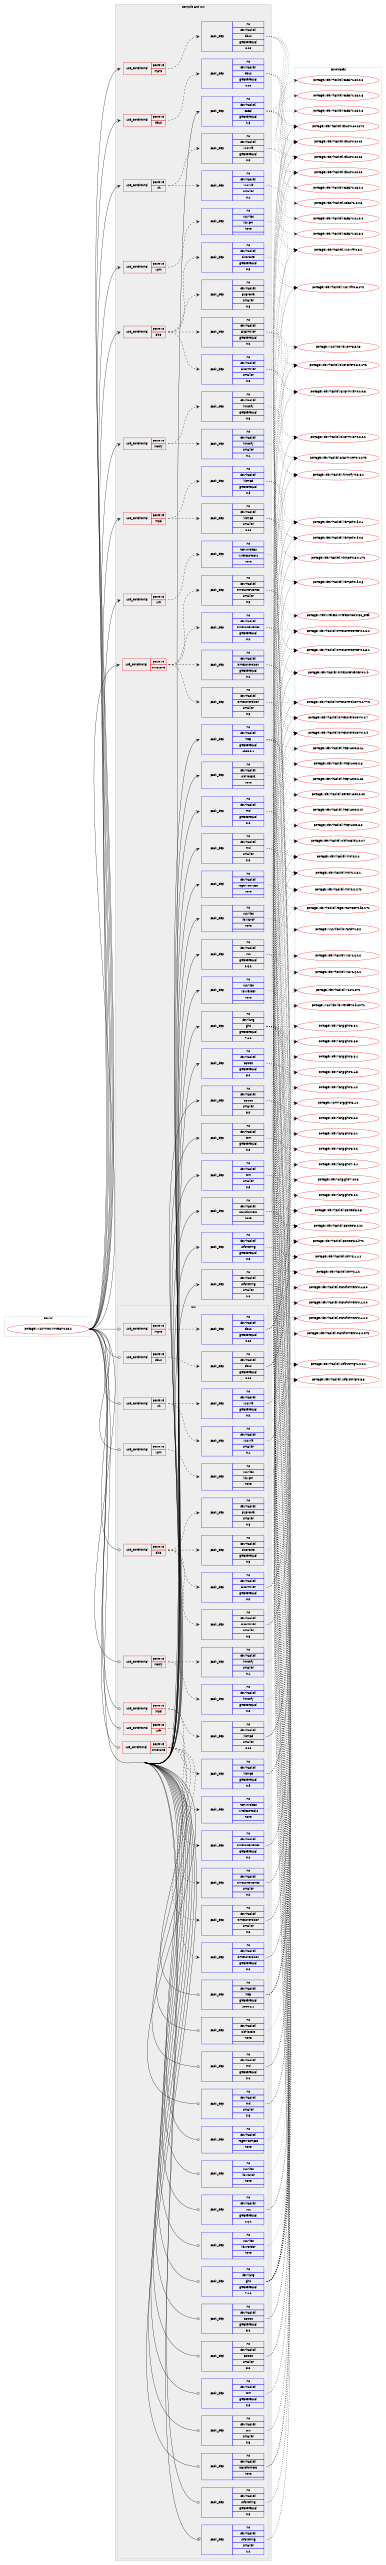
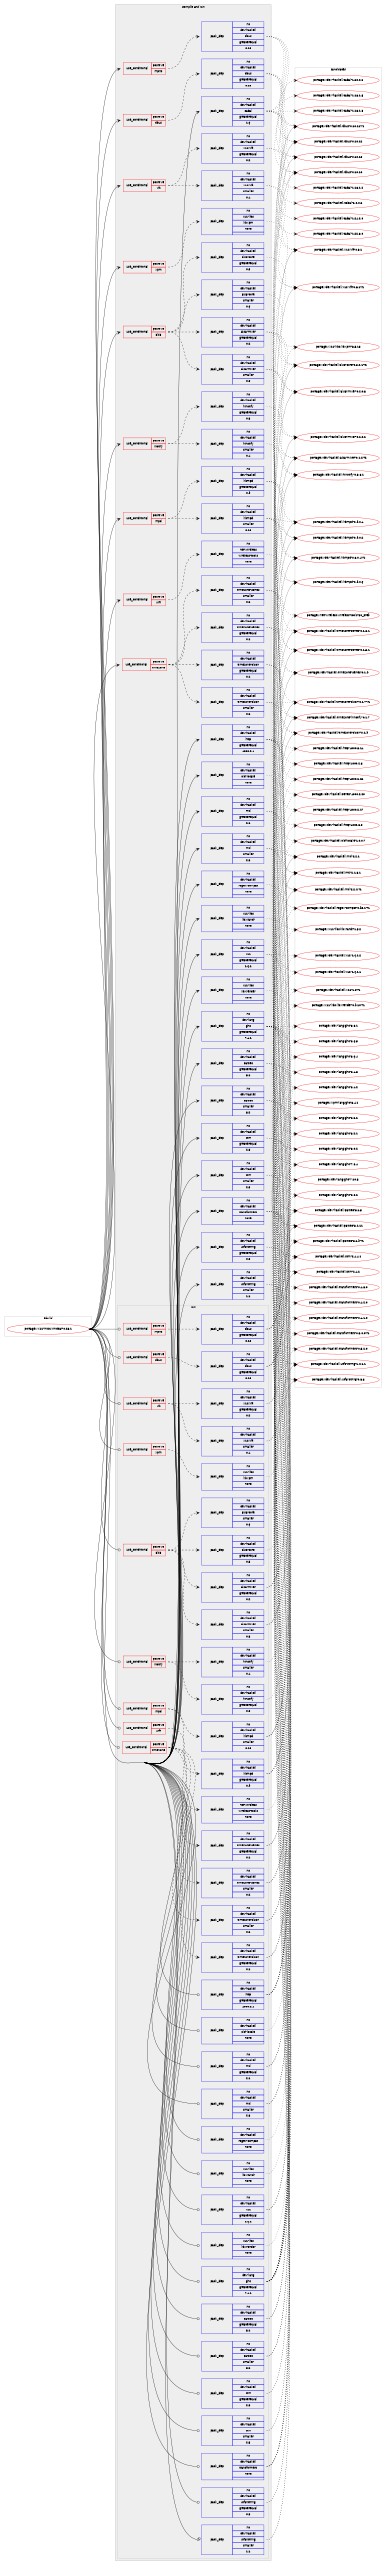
(338, 718) -> (338, 718)
none -> (338, 1349)
